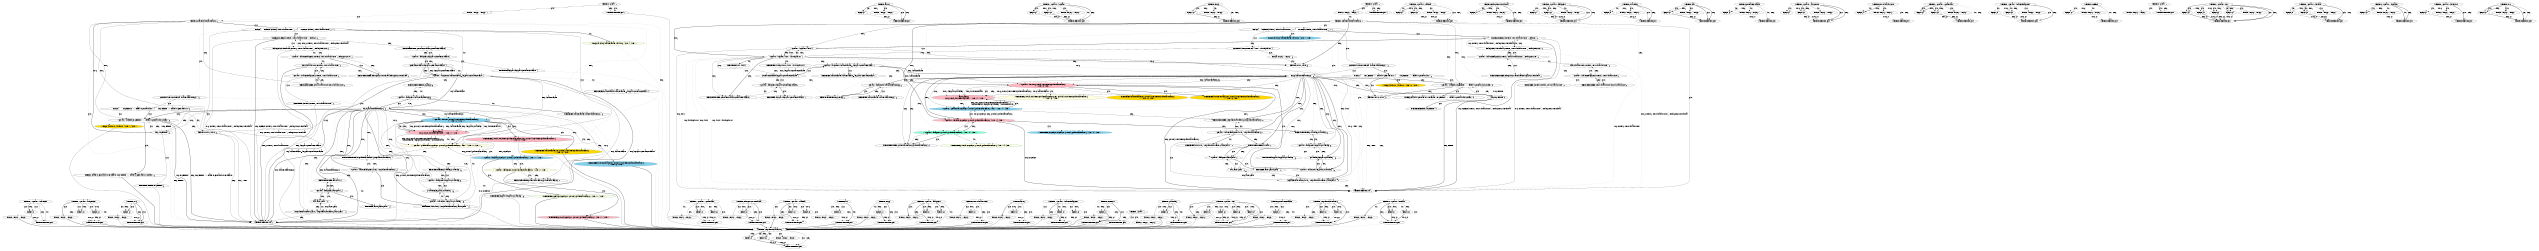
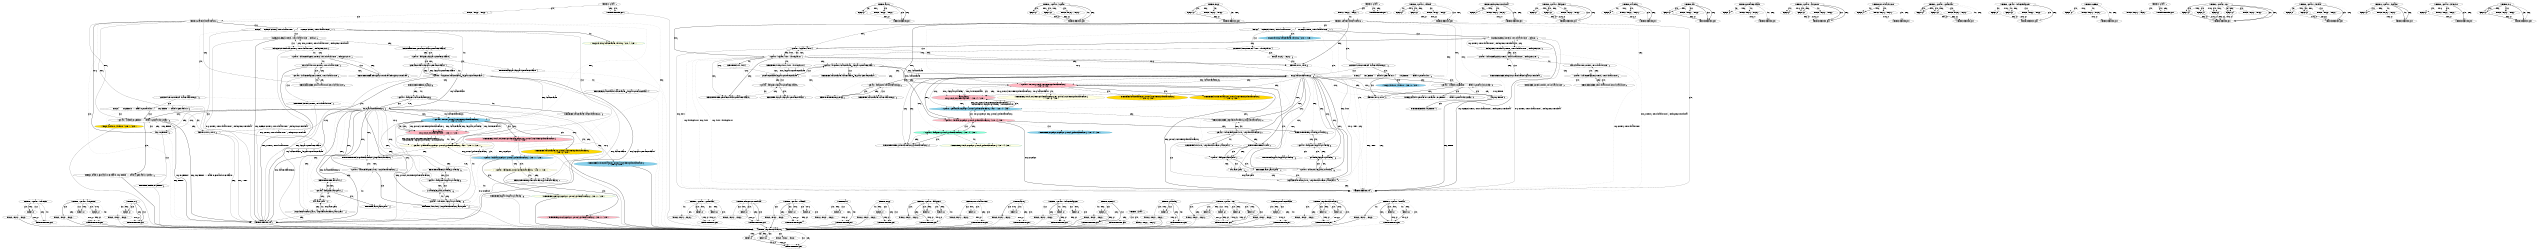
(1401, 85) -> (1401, 85)
